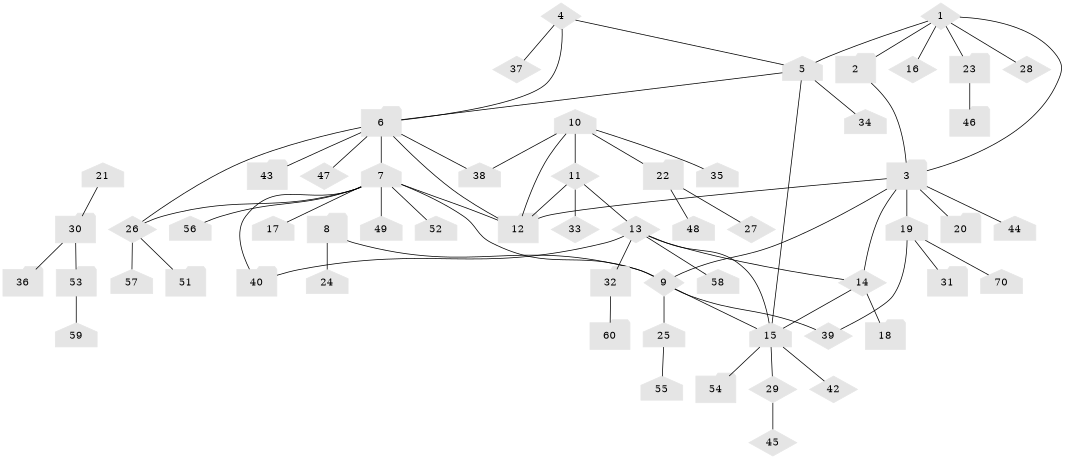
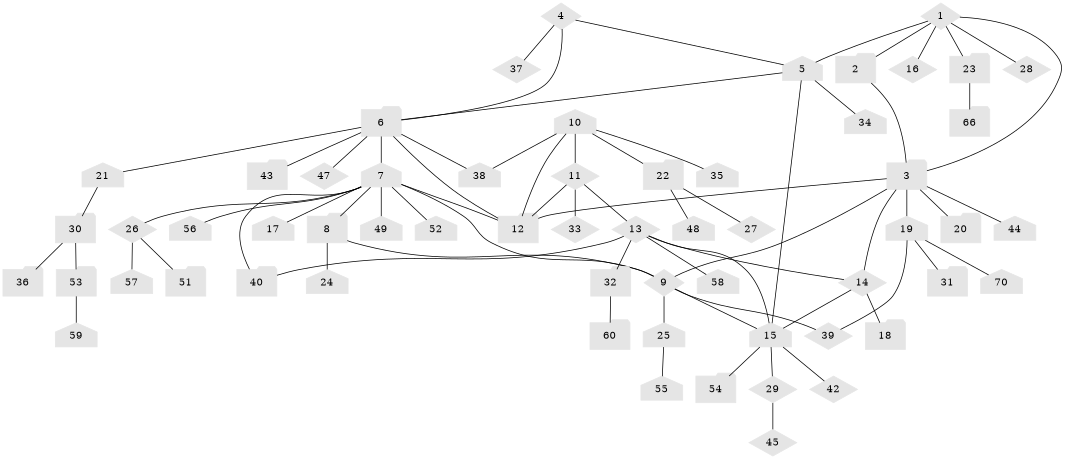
(970, 123) -> (970, 123)
(246, 161) -> (242, 150)
none -> (355, 202)
